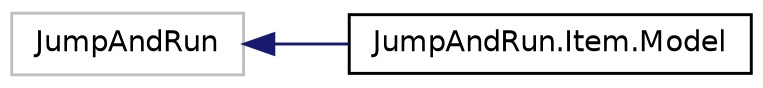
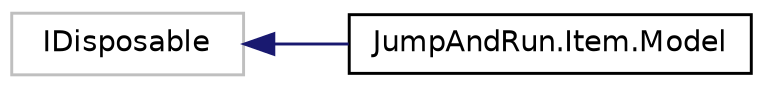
(128, 44) -> (128, 44)
